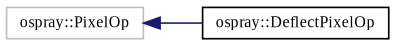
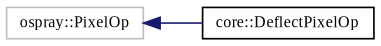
(296, 23) -> (288, 23)
